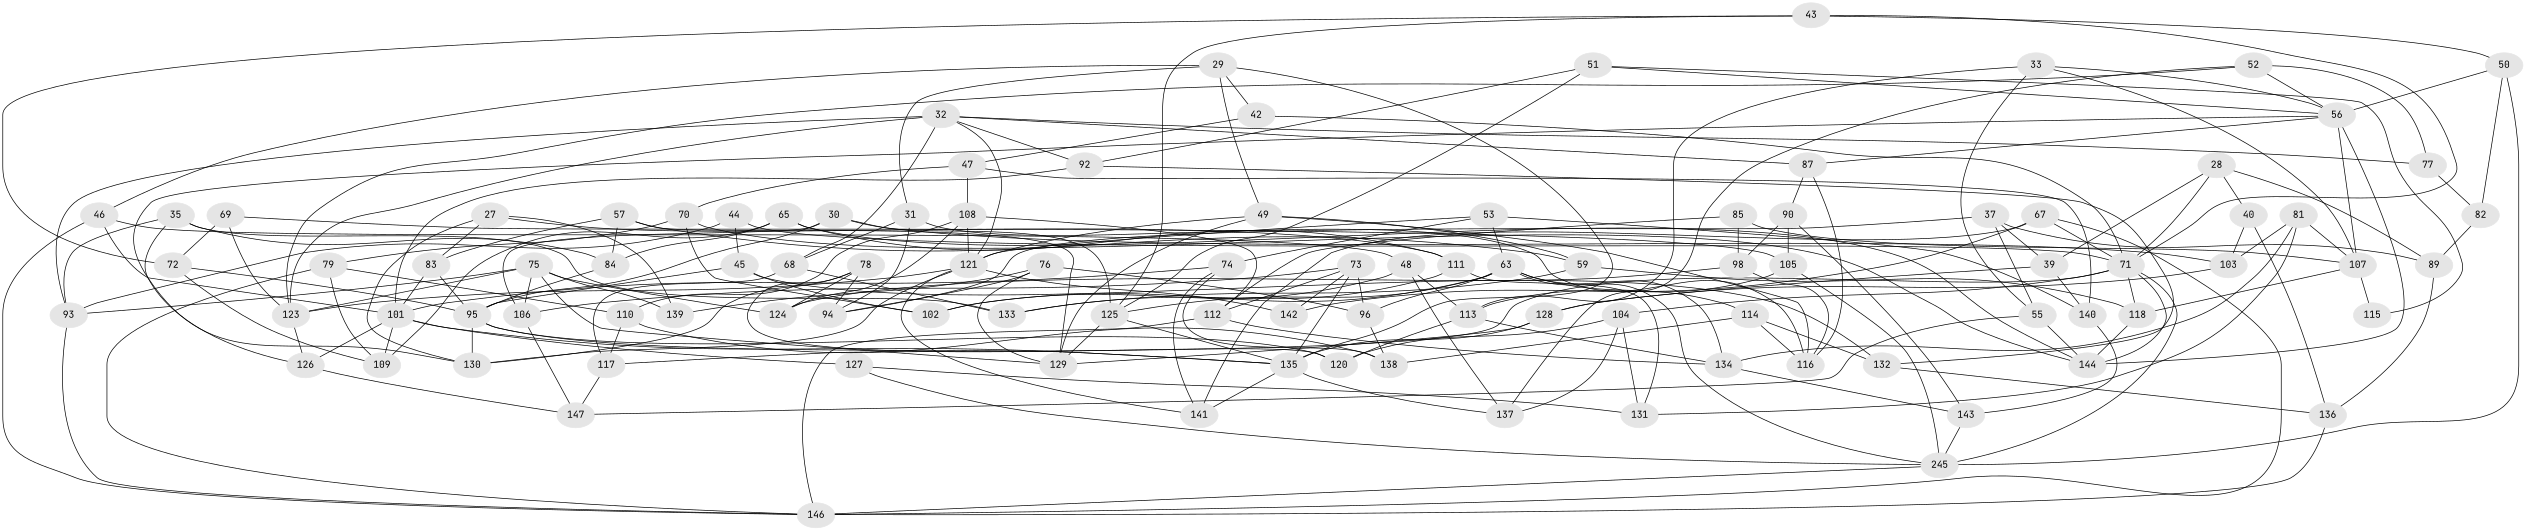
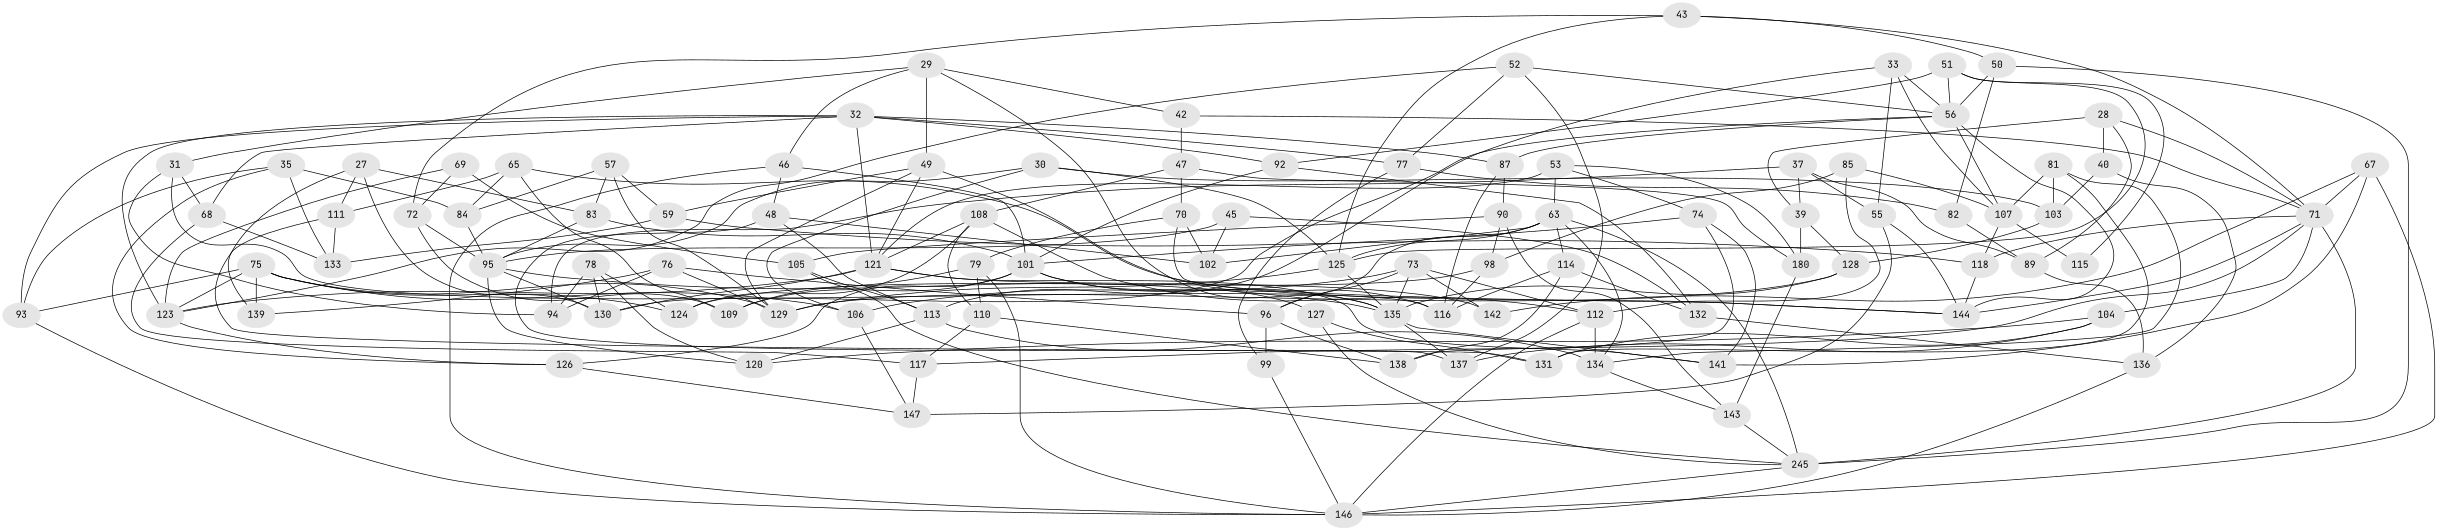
(734, 215) -> none
(2088, 315) -> (1801, 265)
none -> (1266, 365)
